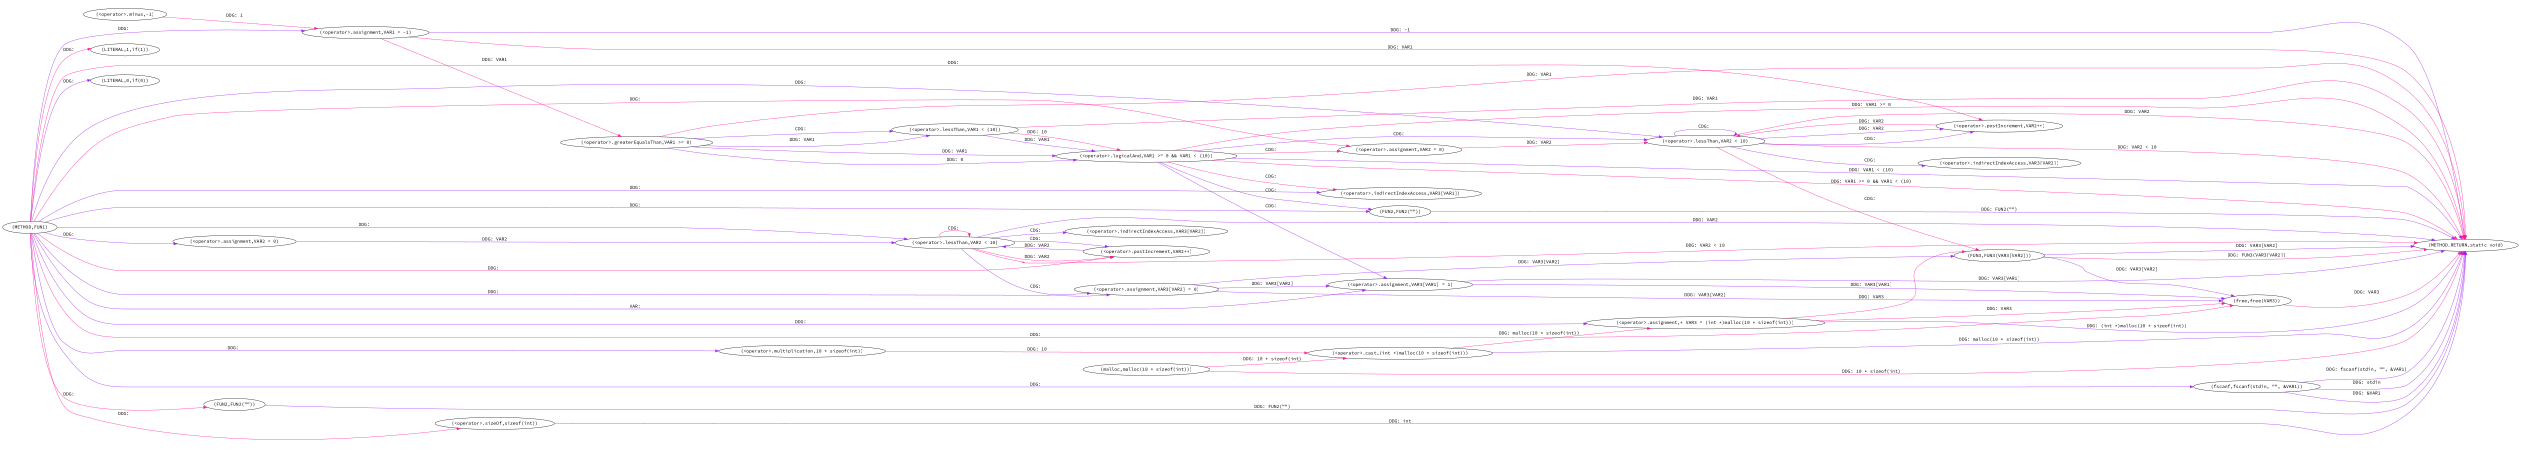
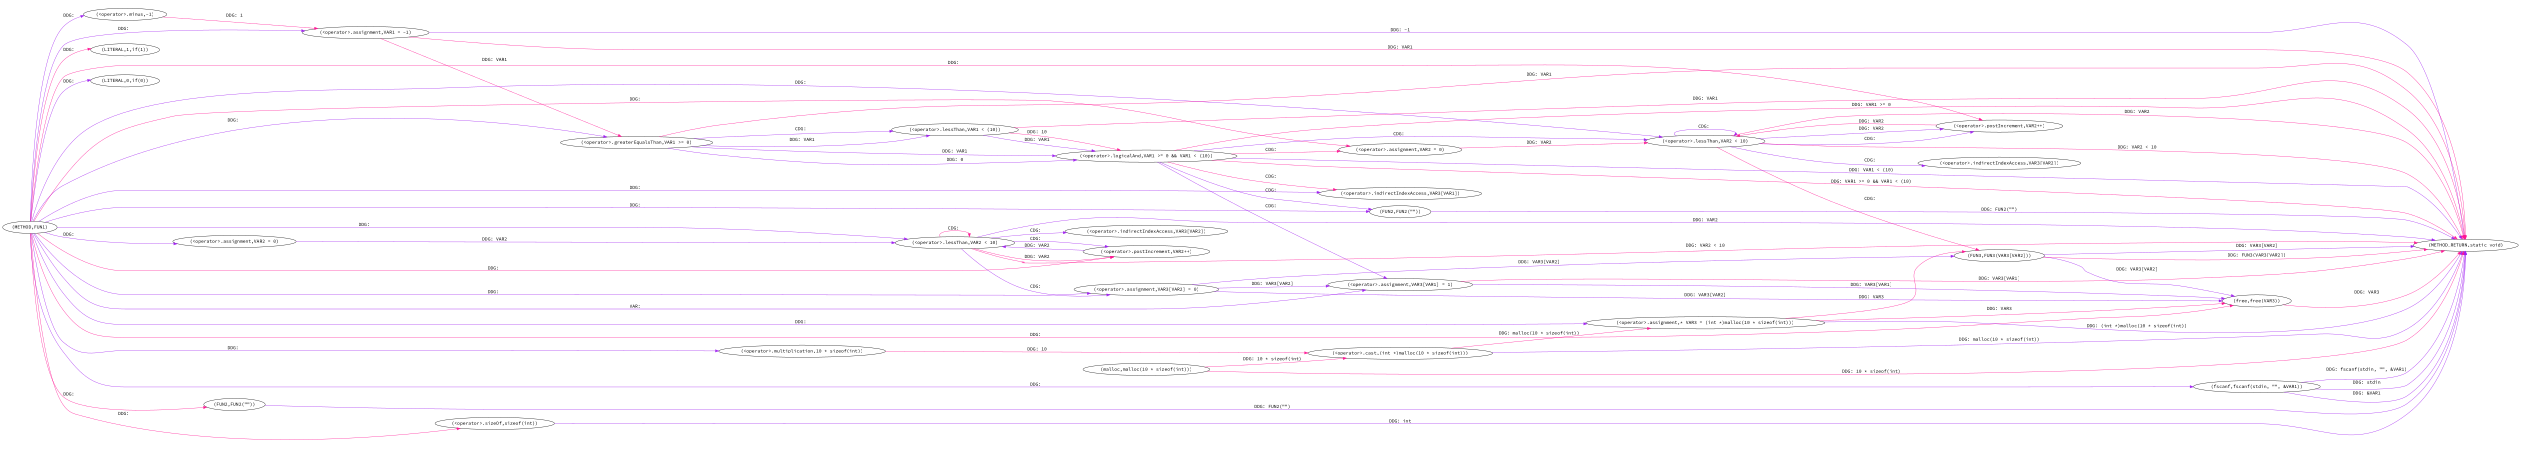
none -> (38, 112)
none -> (305, 122)
(1952, 281) -> (1952, 281)
